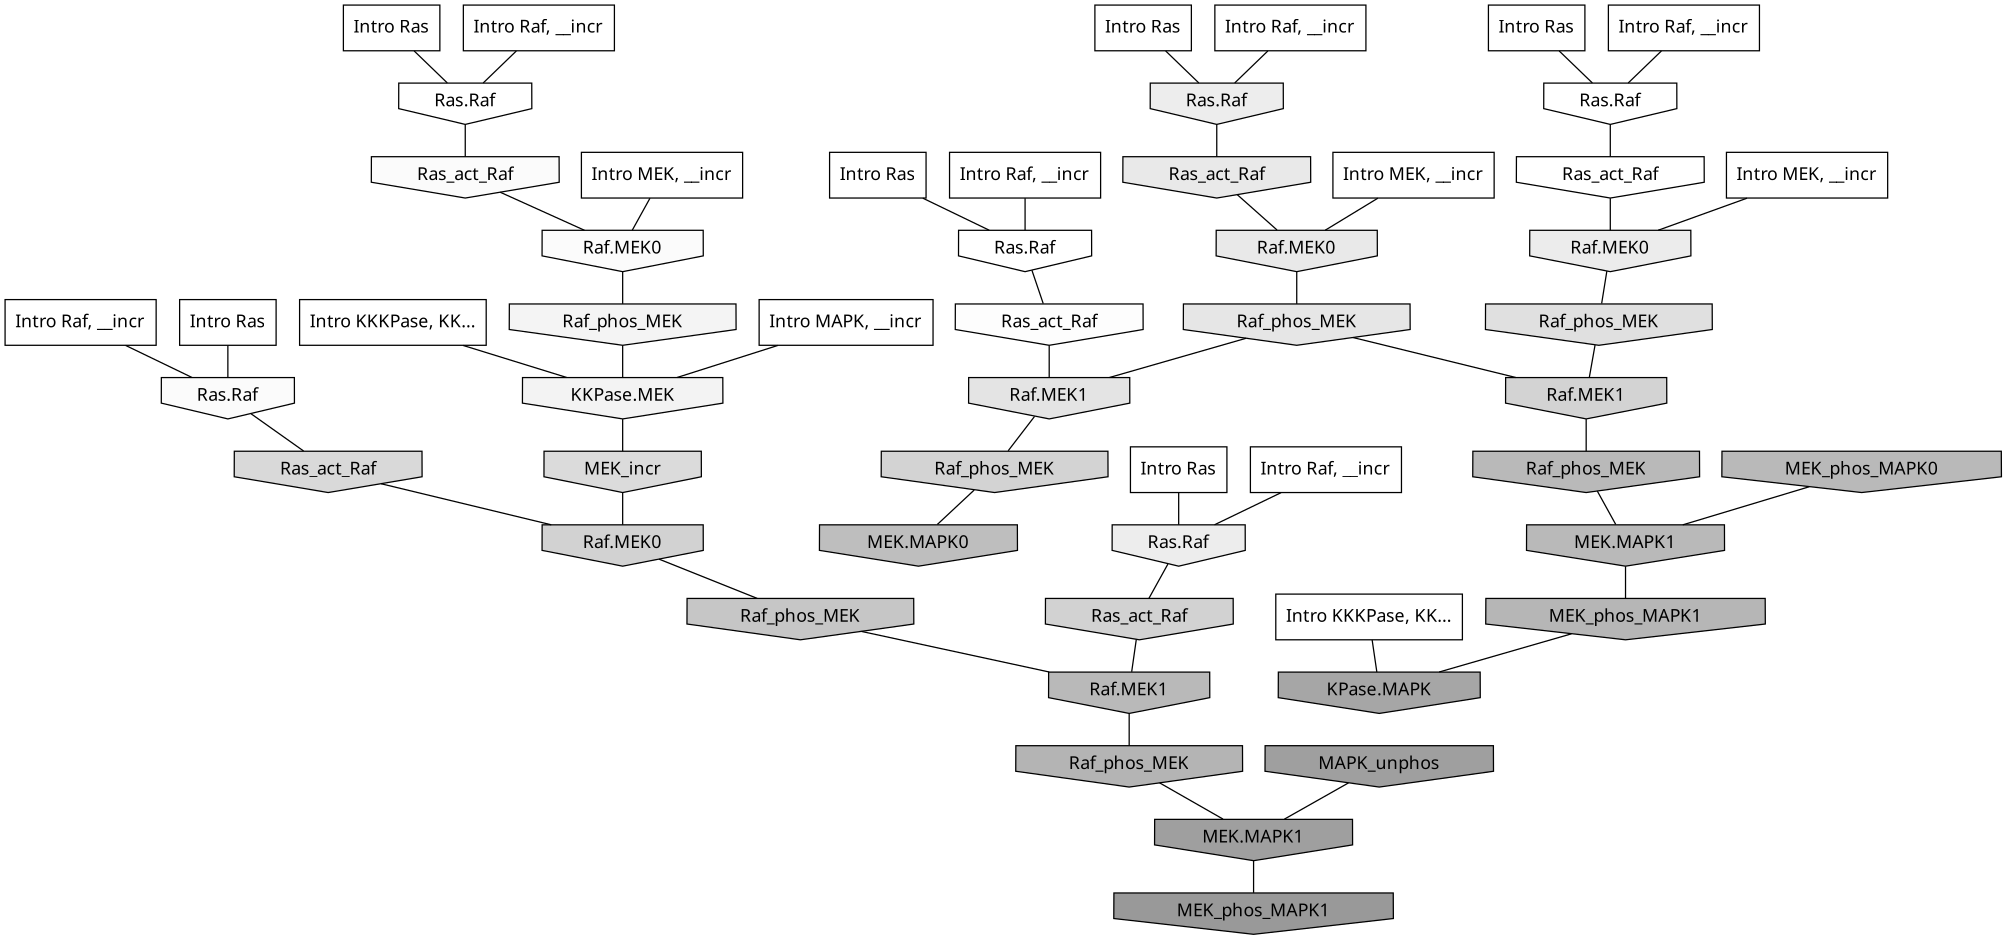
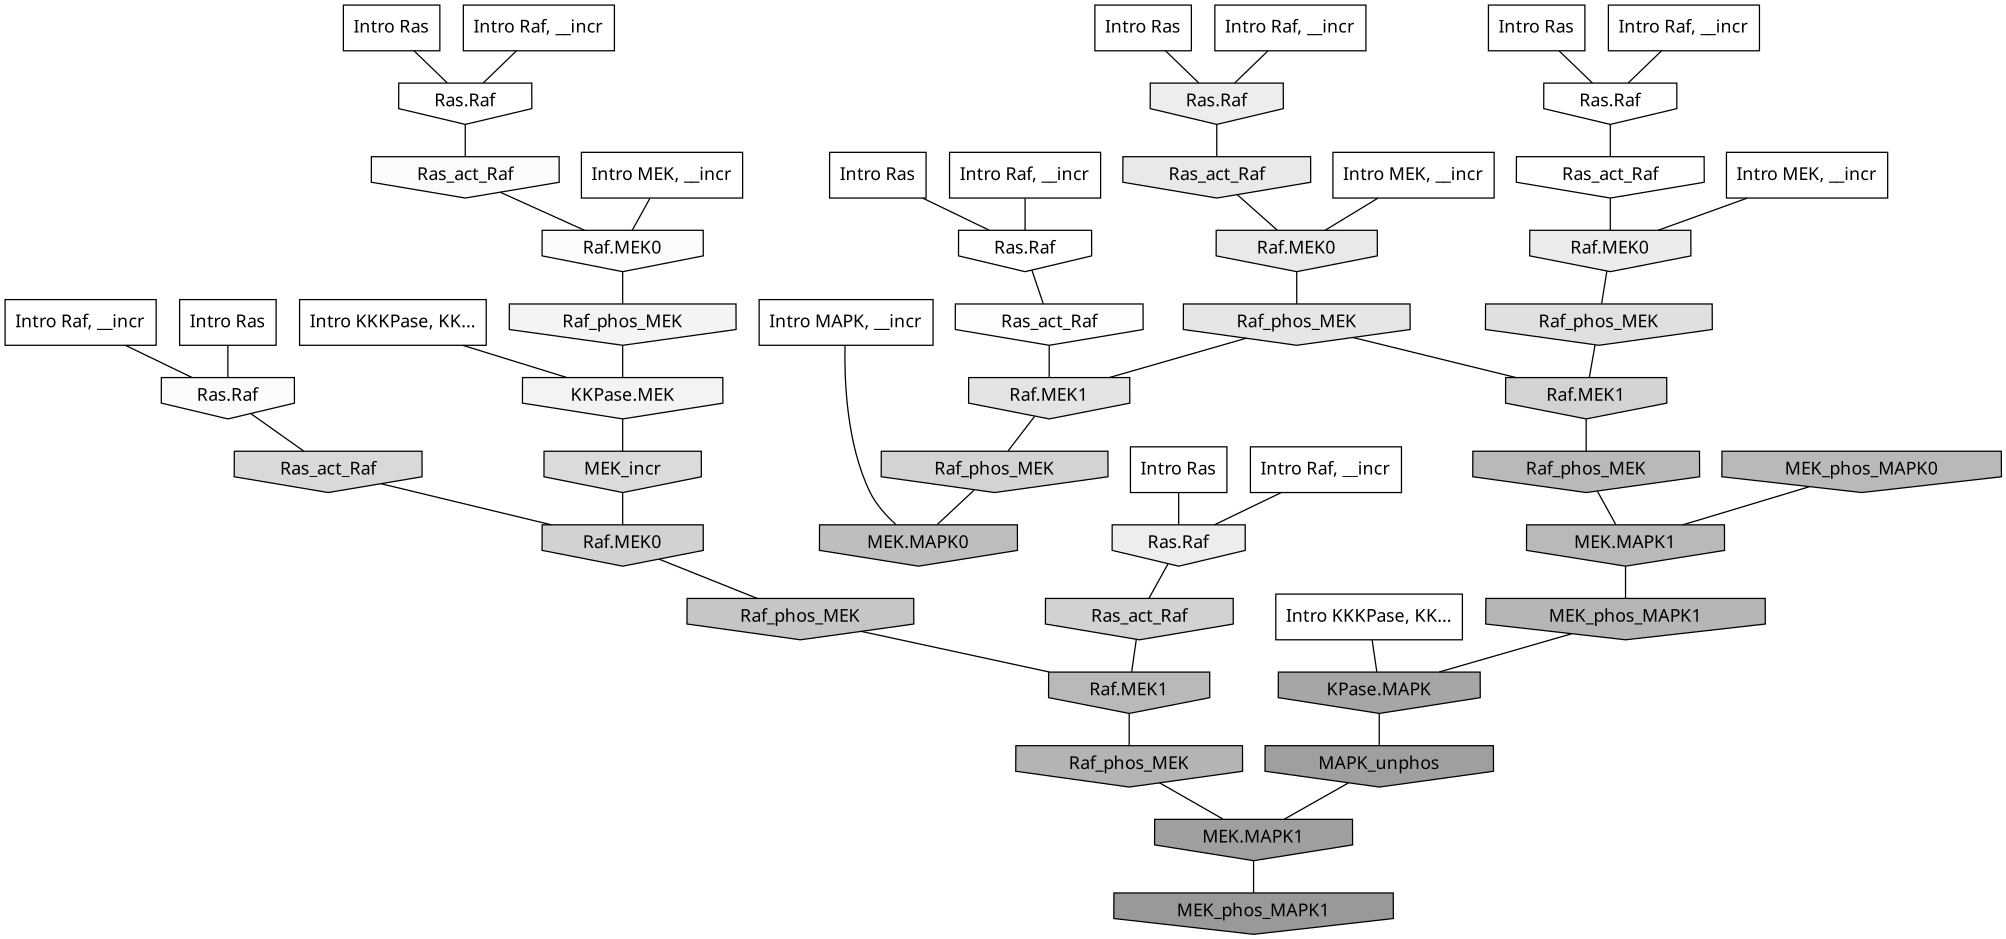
(727, 361) -> (853, 441)
none -> (1379, 730)
